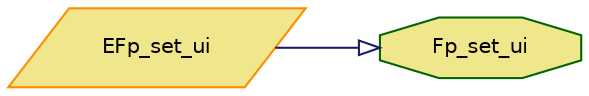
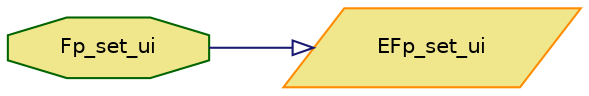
(317, 48) -> (251, 48)
